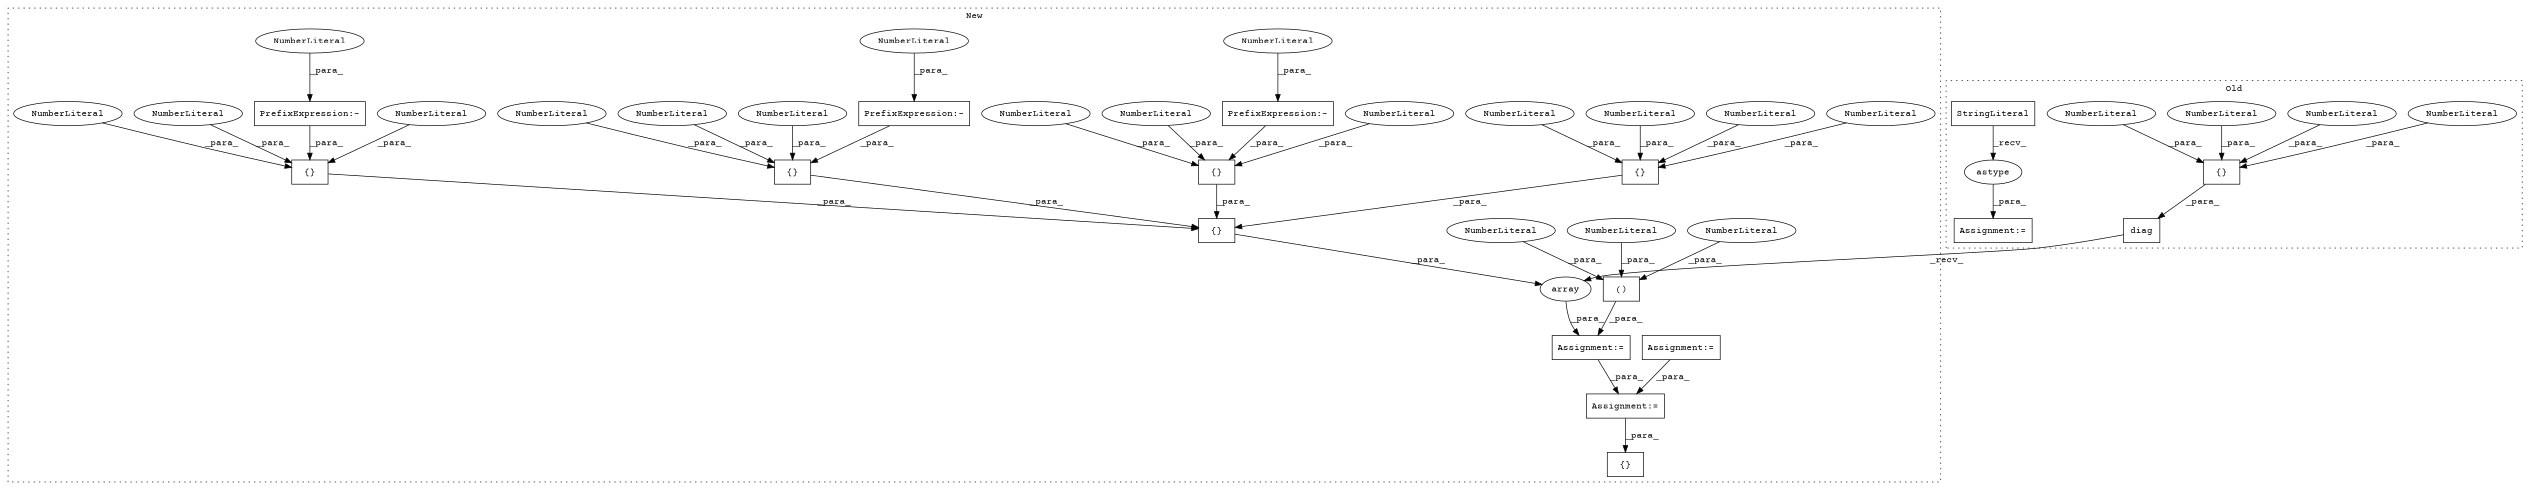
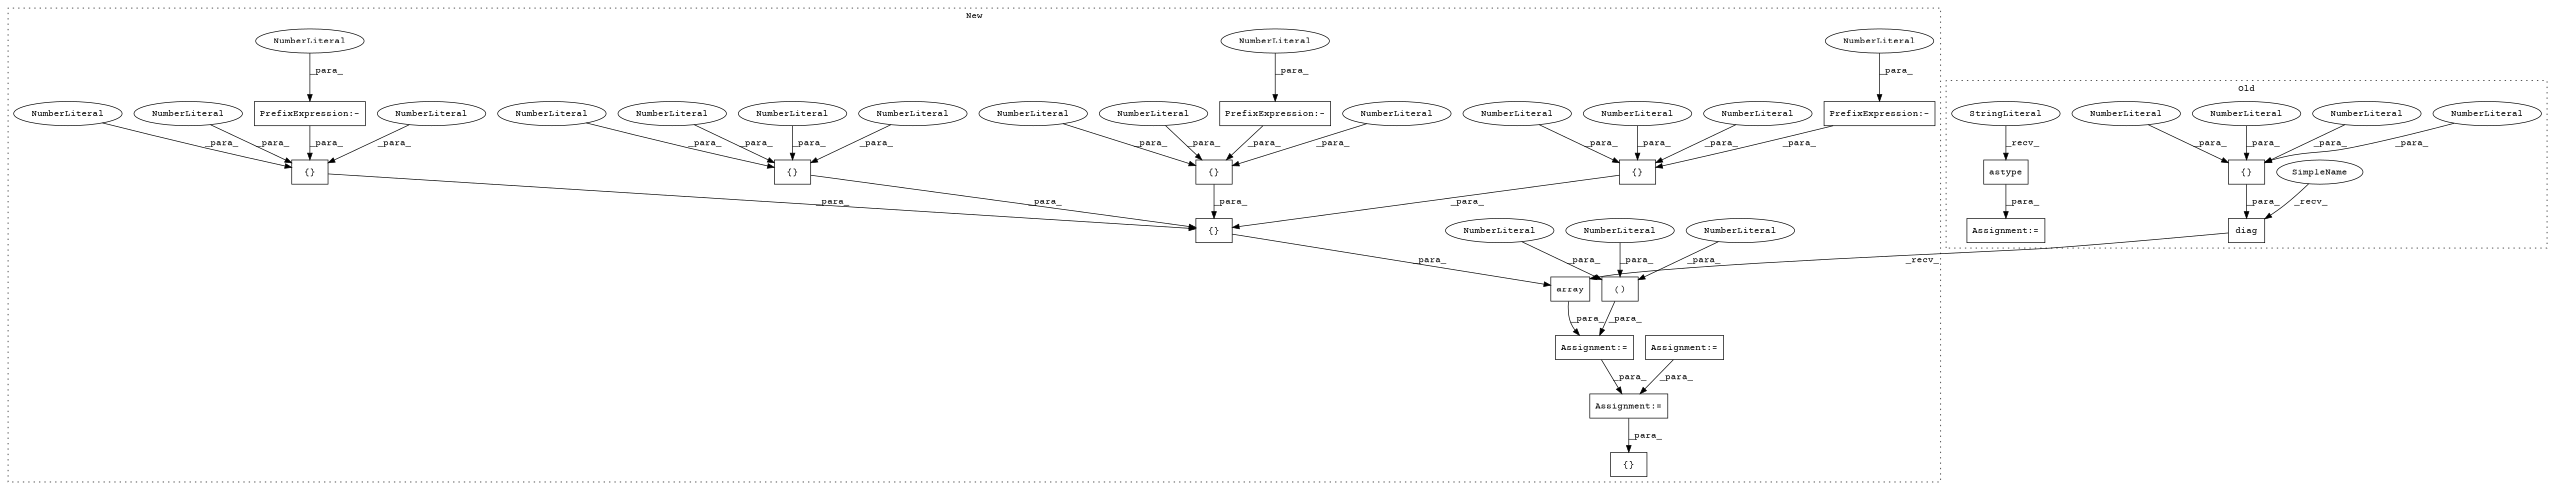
(1993, 114) -> (2006, 114)
(1993, 172) -> (2006, 172)
none -> (2320, 172)
(1566, 289) -> (1570, 289)
